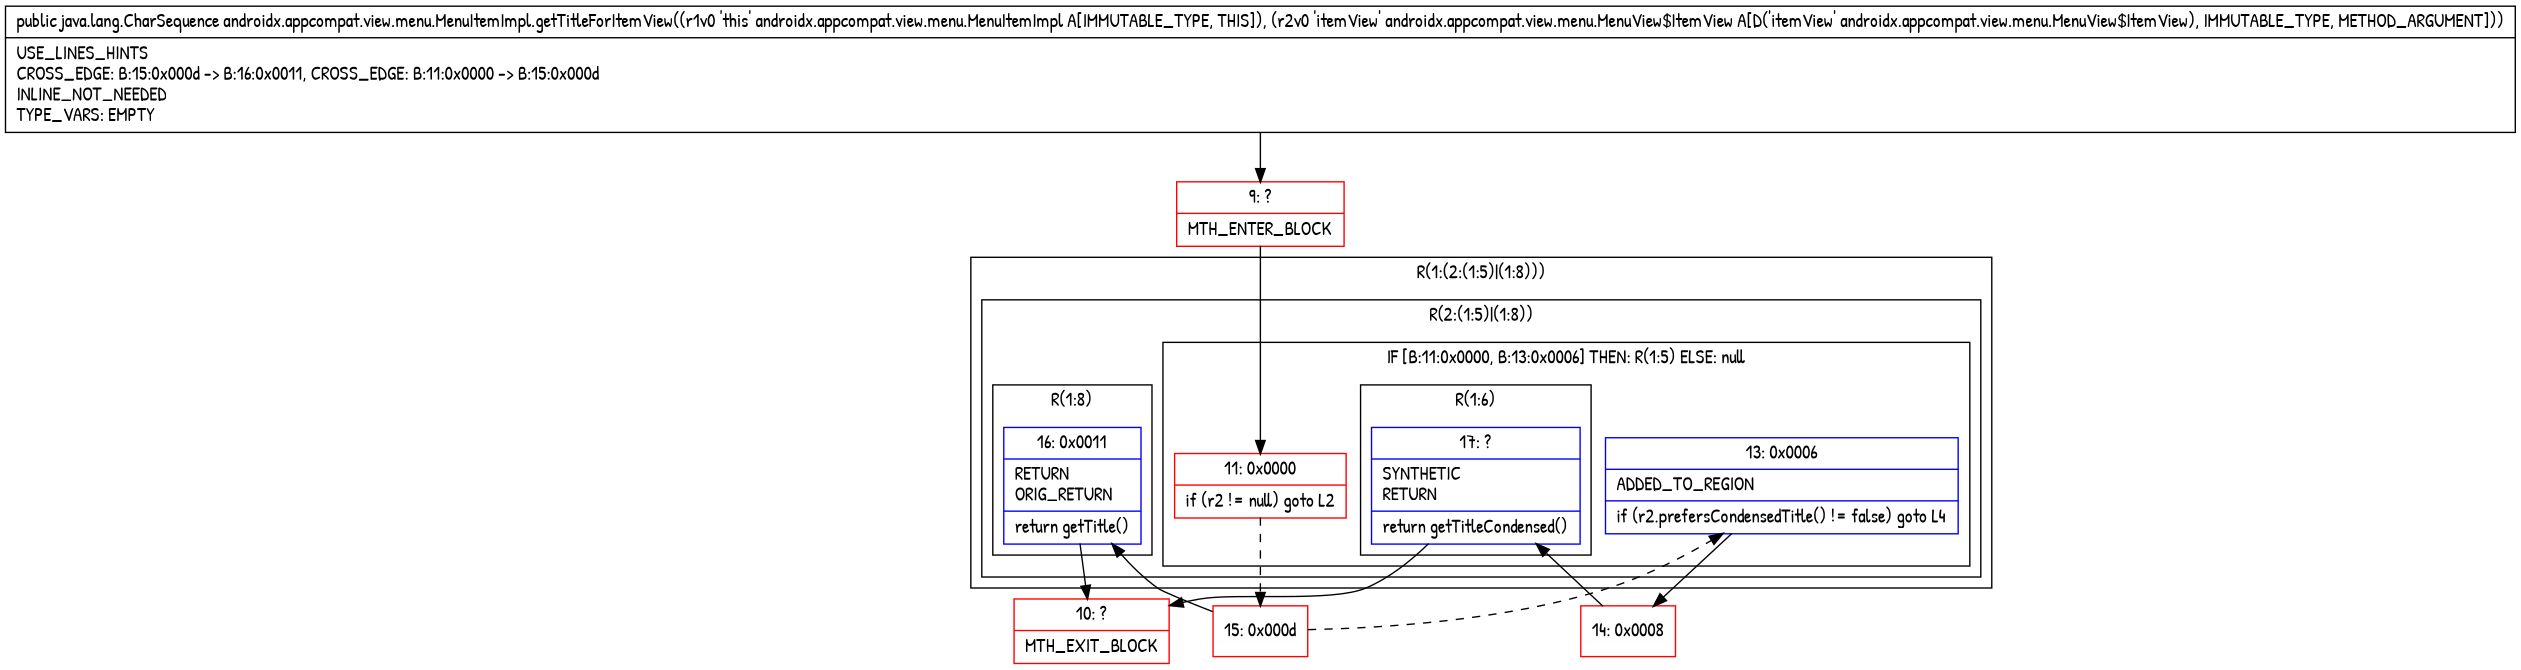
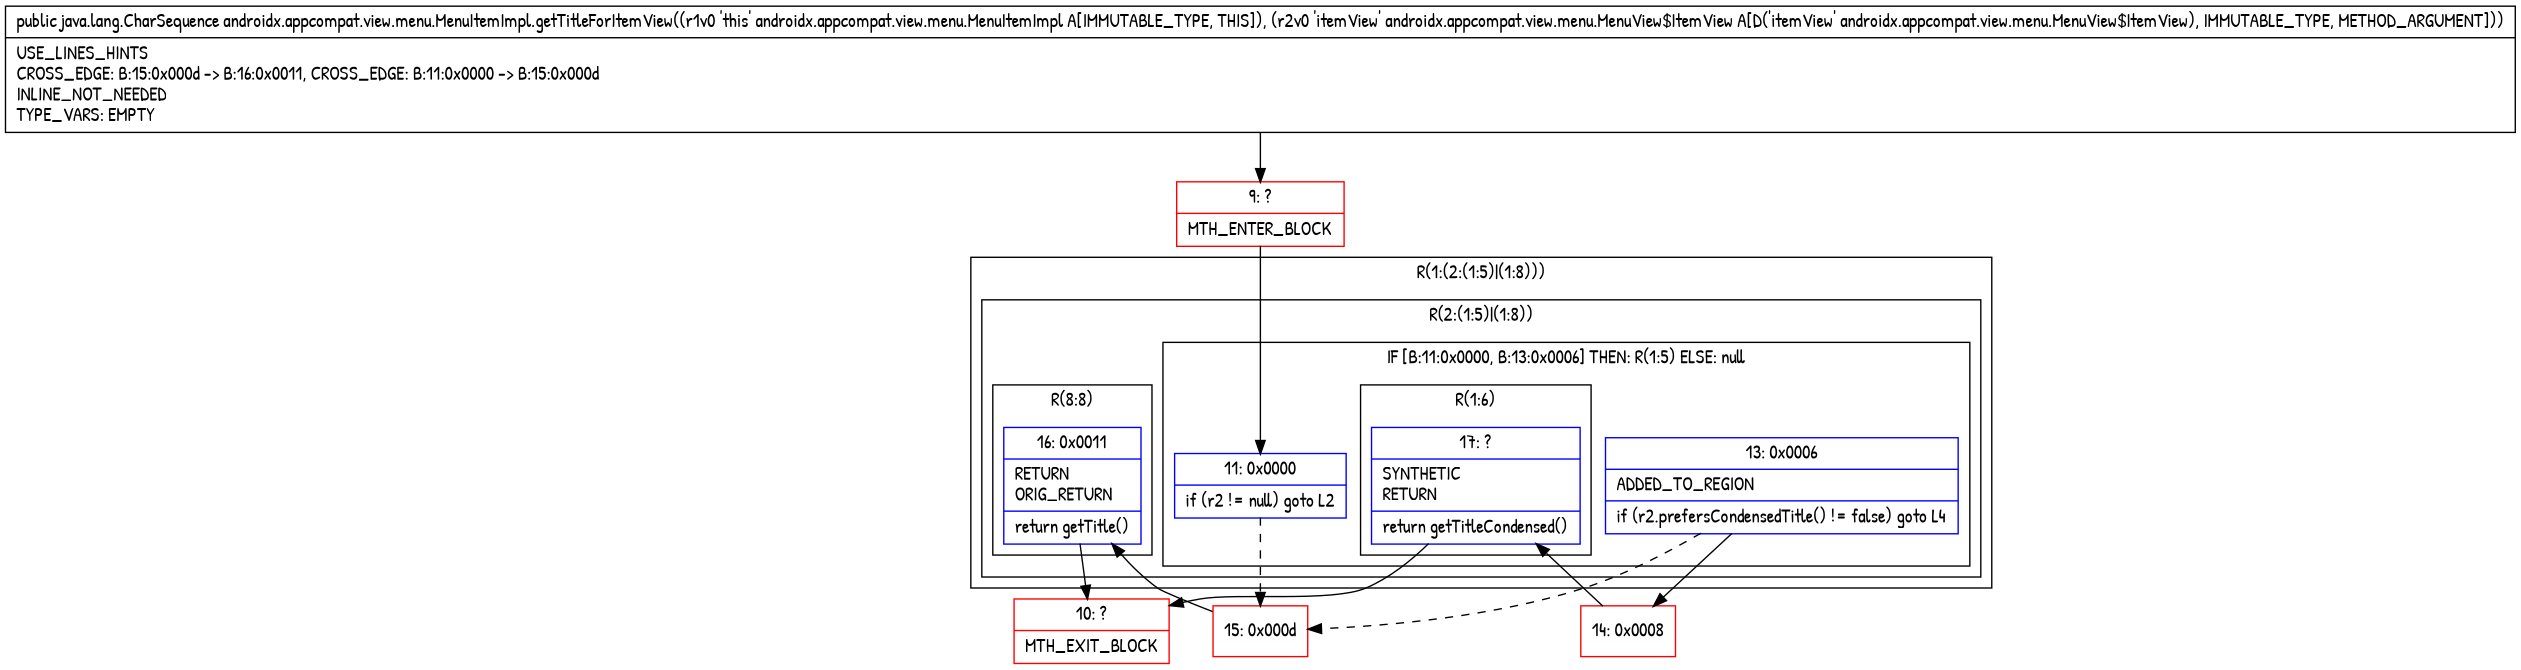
(1072, 401) -> (1072, 401)
(1260, 486) -> (1260, 486)
(1516, 610) -> (1518, 605)
